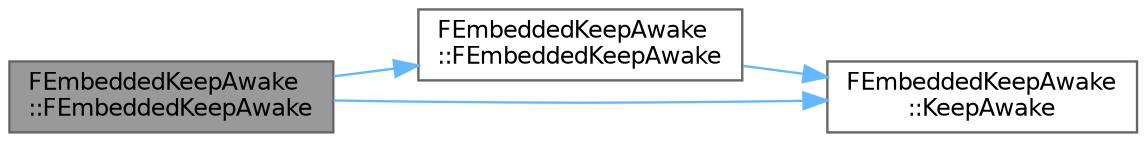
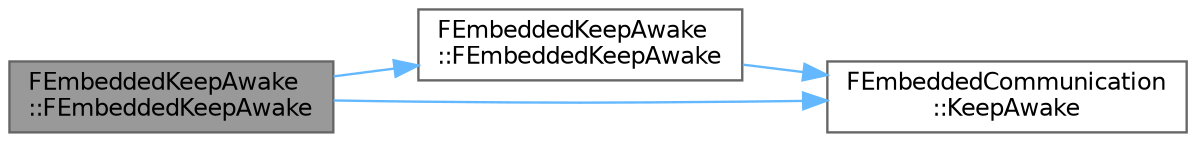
(982, 97) -> (1007, 97)
